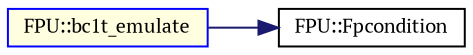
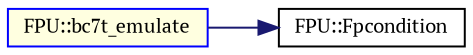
(108, 28) -> (108, 28)
